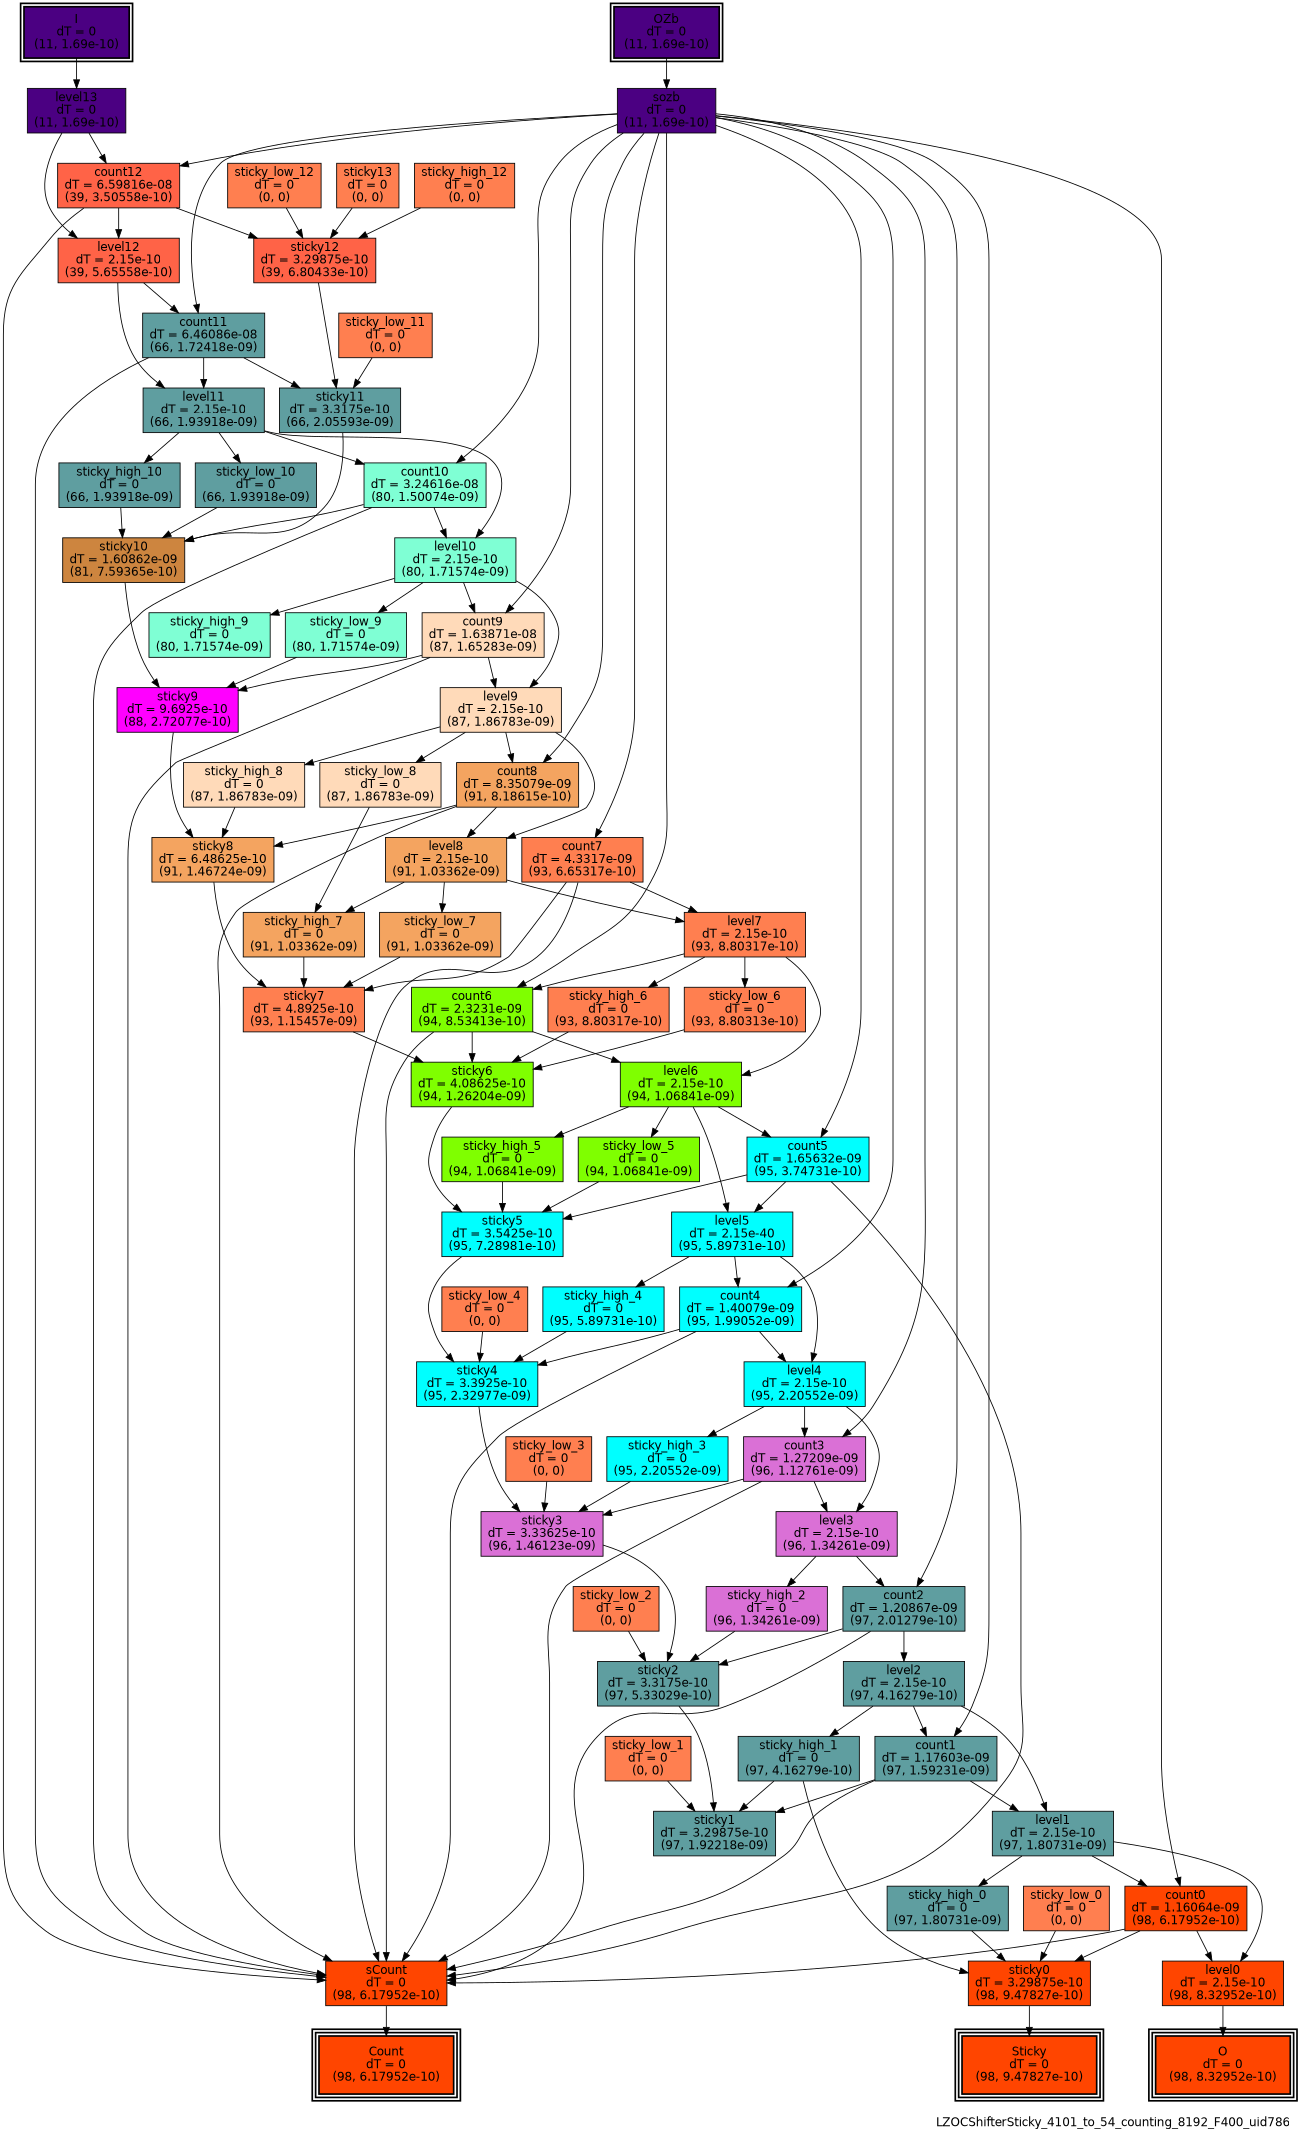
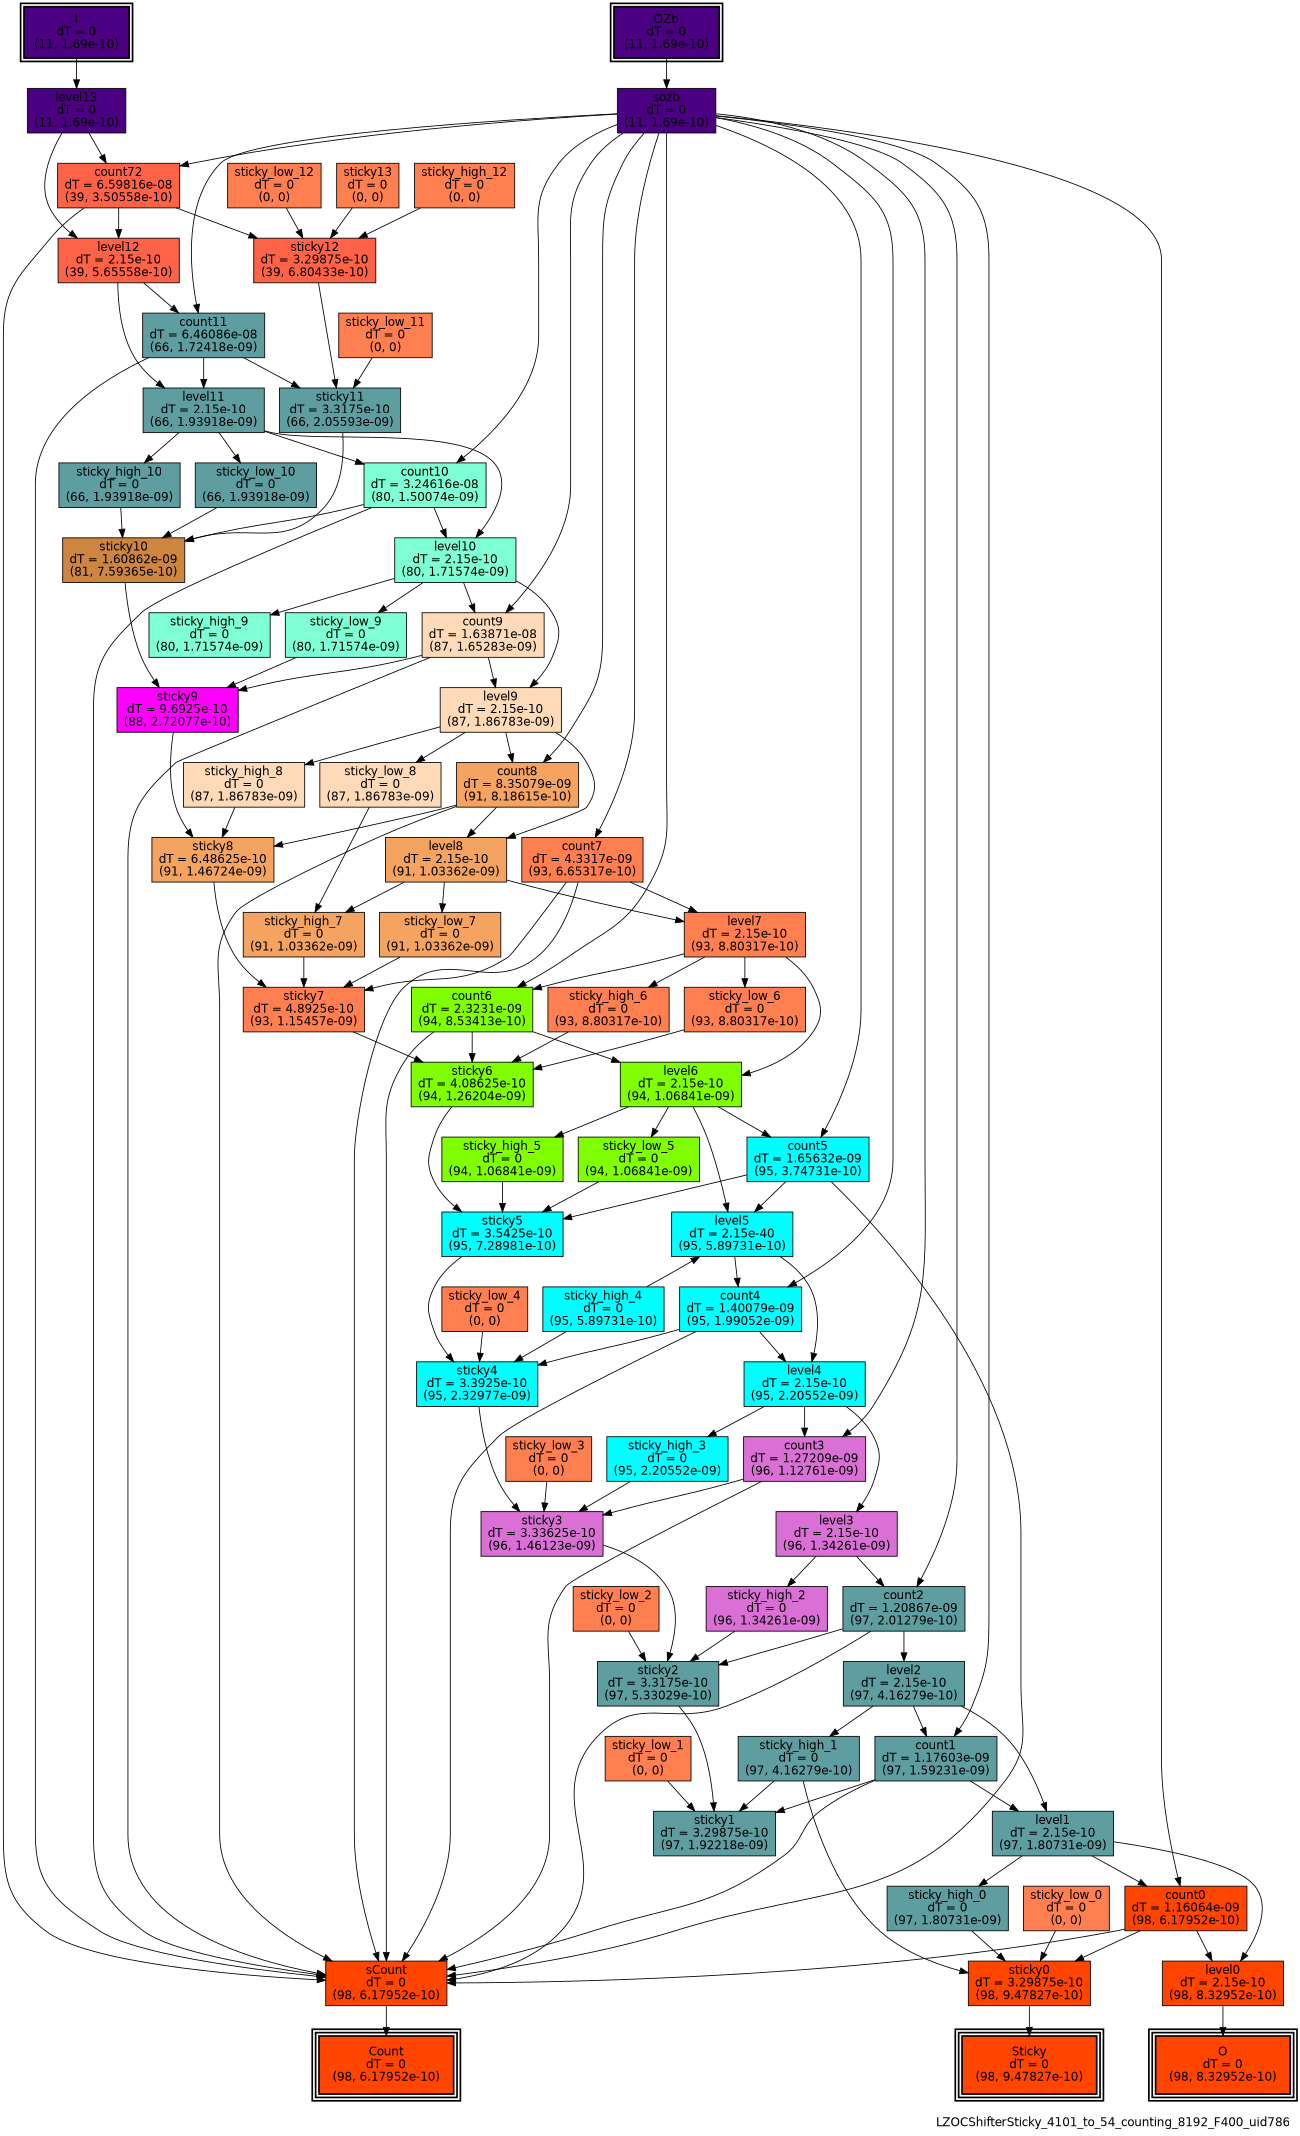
(119, 186) -> (119, 186)
(745, 1010) -> (745, 1010)
(666, 1269) -> (669, 1274)
(819, 1493) -> none
